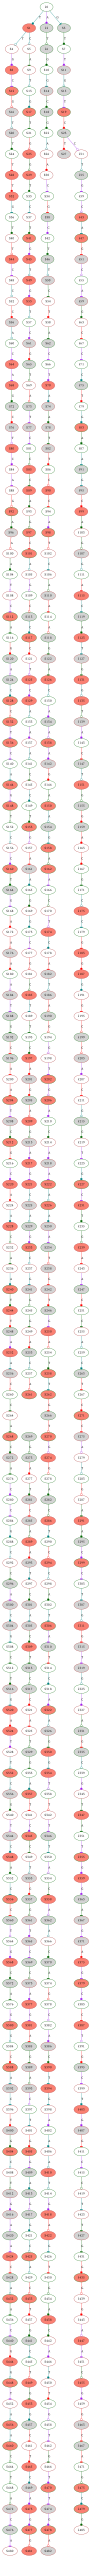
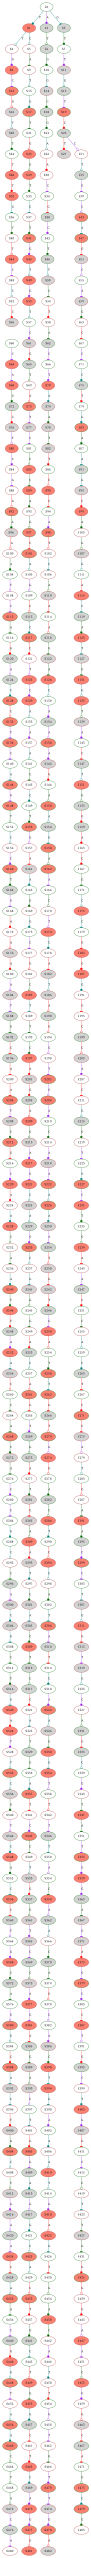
(12, 332) -> none
(29, 406) -> (29, 406)
none -> (29, 1416)
(29, 1720) -> (29, 1720)
(10, 2434) -> (10, 2434)
